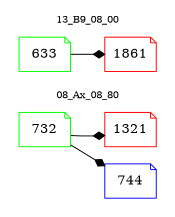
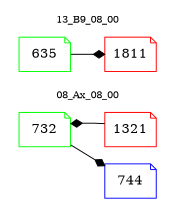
(45, 54) -> (45, 54)
(131, 54) -> (131, 54)
(88, 96) -> (88, 96)
(82, 136) -> (94, 123)
